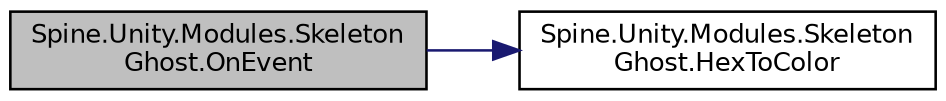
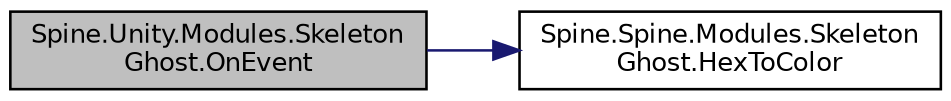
(728, 50) -> (730, 50)
